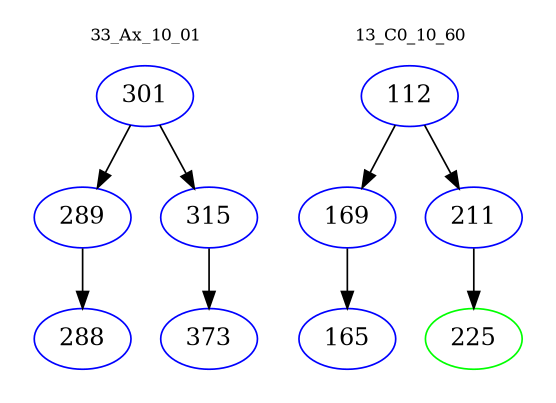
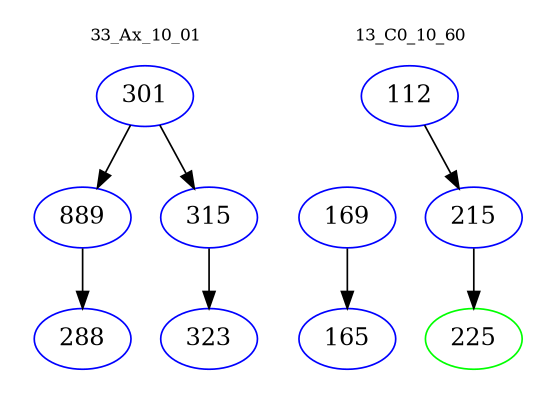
(383, 149) -> none
(83, 218) -> (83, 218)
(474, 218) -> (474, 218)
(209, 339) -> (209, 339)
